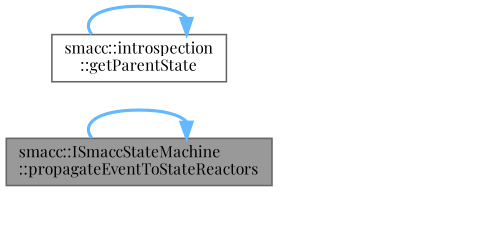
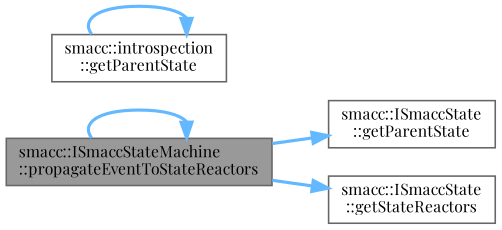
none -> (412, 124)
none -> (412, 200)
